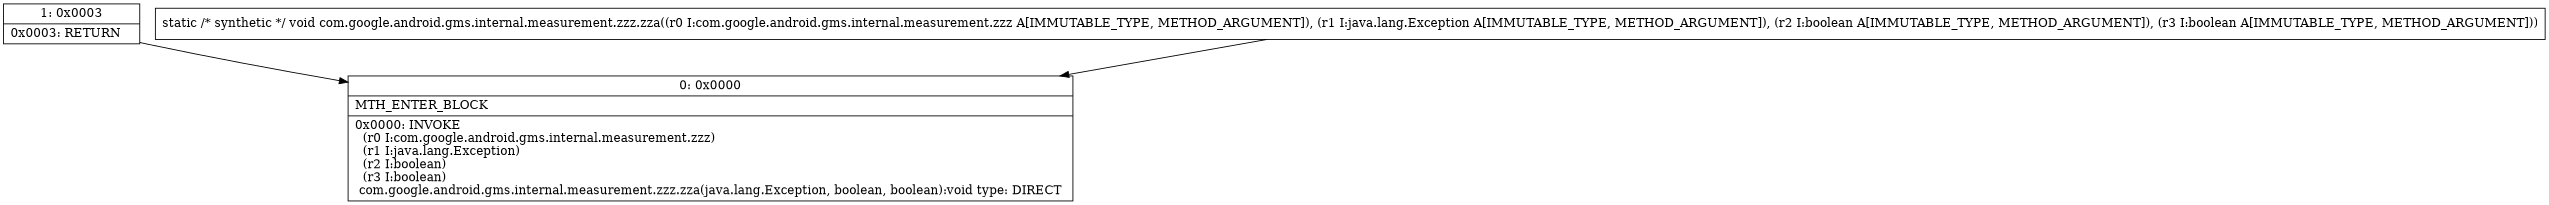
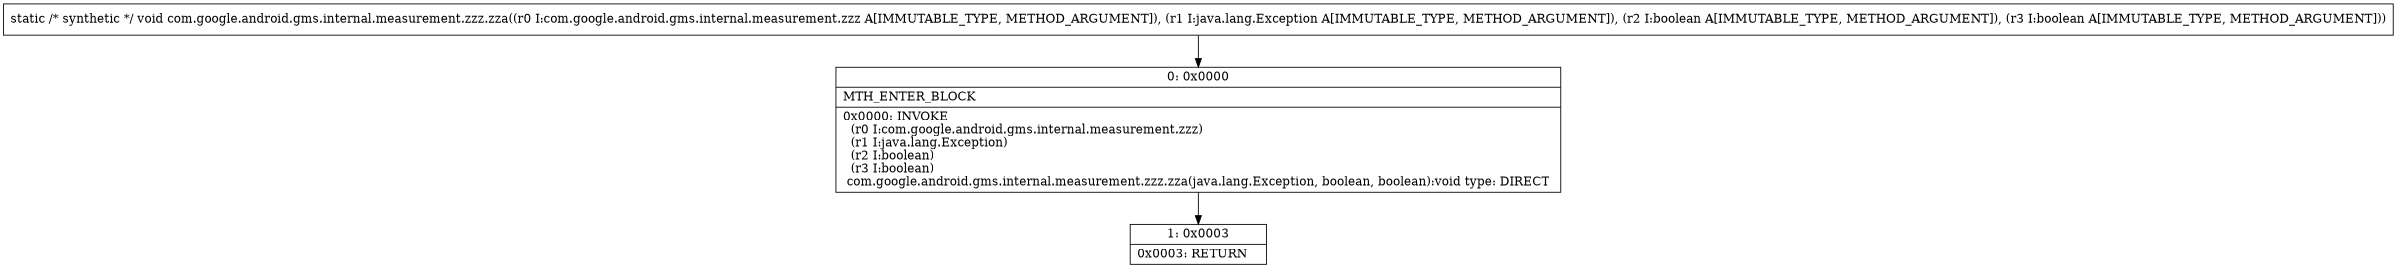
(239, 63) -> (1198, 204)
